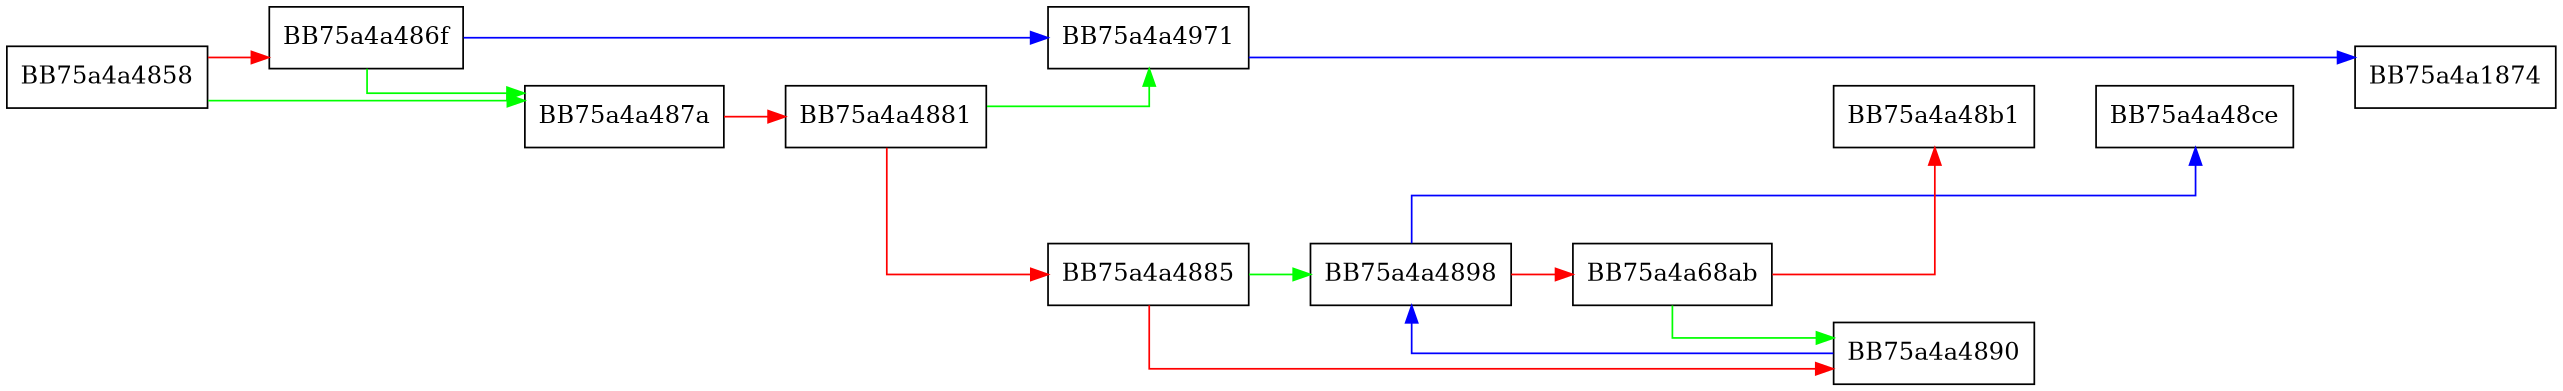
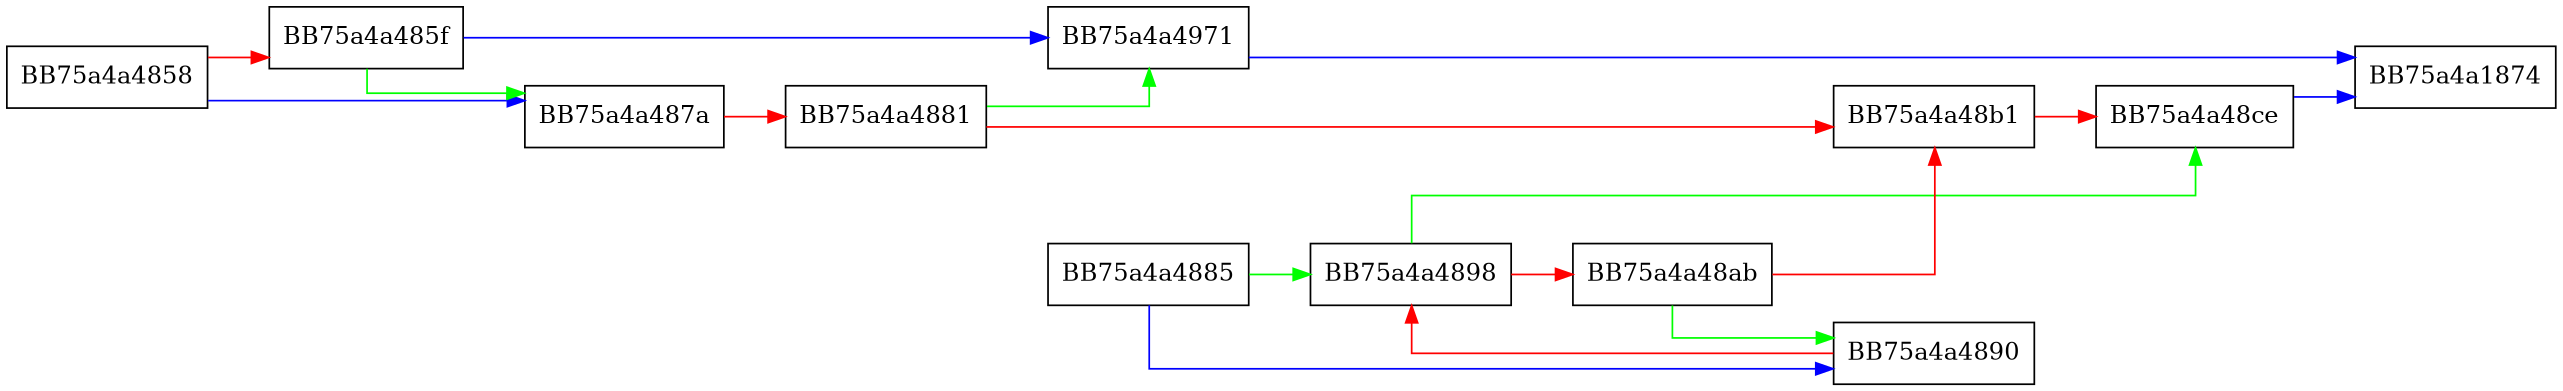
(366, 38) -> (366, 38)
none -> (2316, 97)
(358, 101) -> (358, 101)
none -> (2057, 117)
(1795, 196) -> (1795, 196)
(896, 274) -> (1401, 127)
(1672, 274) -> (1672, 274)
(1607, 353) -> (1607, 353)
(1451, 369) -> (1451, 369)
